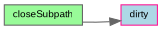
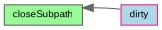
(96, 22) -> (107, 8)
